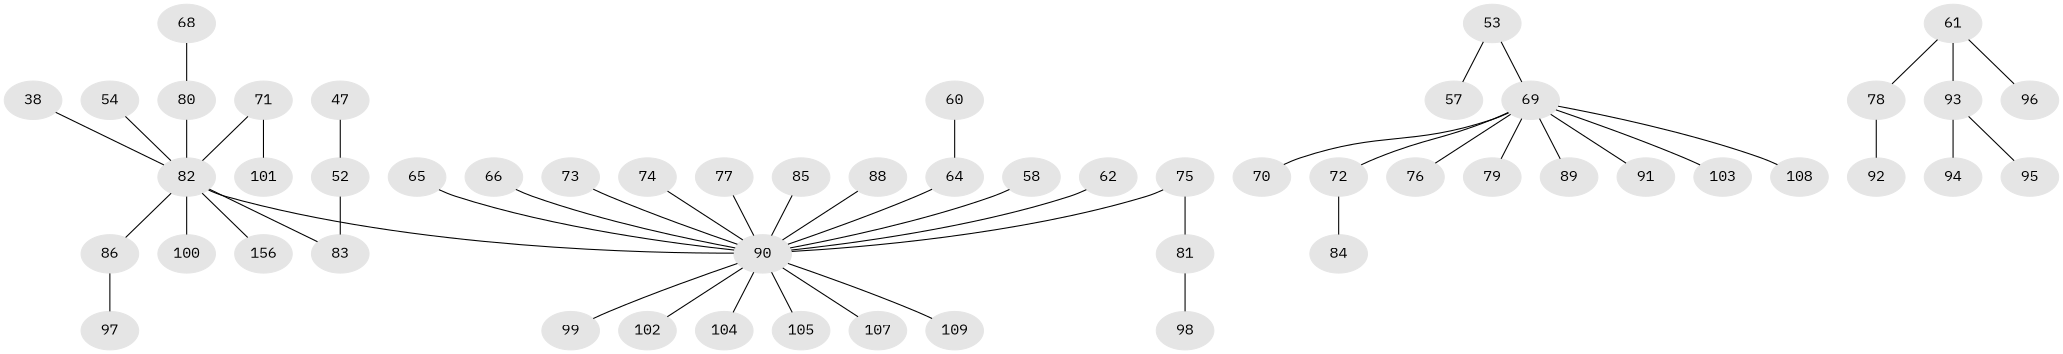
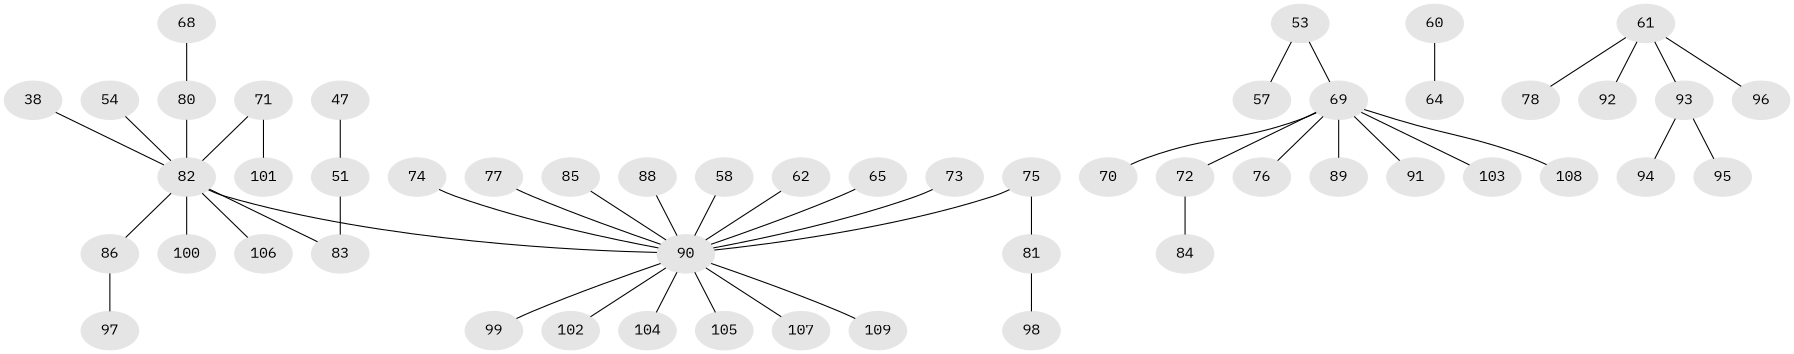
(1876, 139) -> (1627, 62)
(340, 177) -> (340, 177)
(494, 177) -> none
(1492, 177) -> none
(861, 218) -> none
(263, 254) -> (263, 254)
